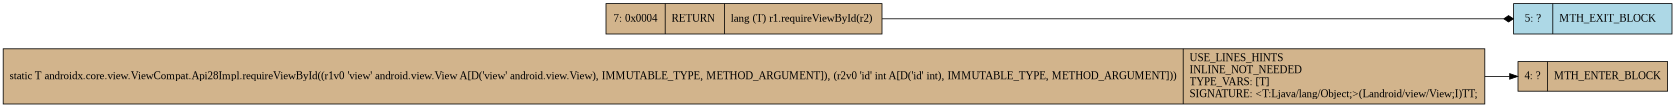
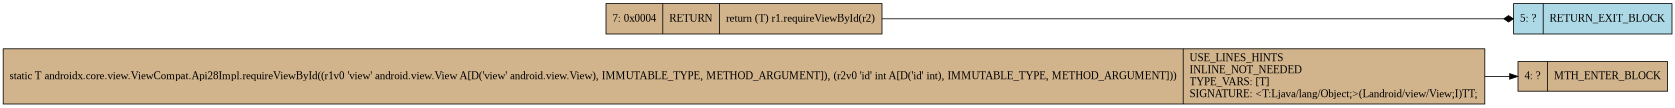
(802, 18) -> (801, 18)
(1608, 18) -> (1608, 18)
